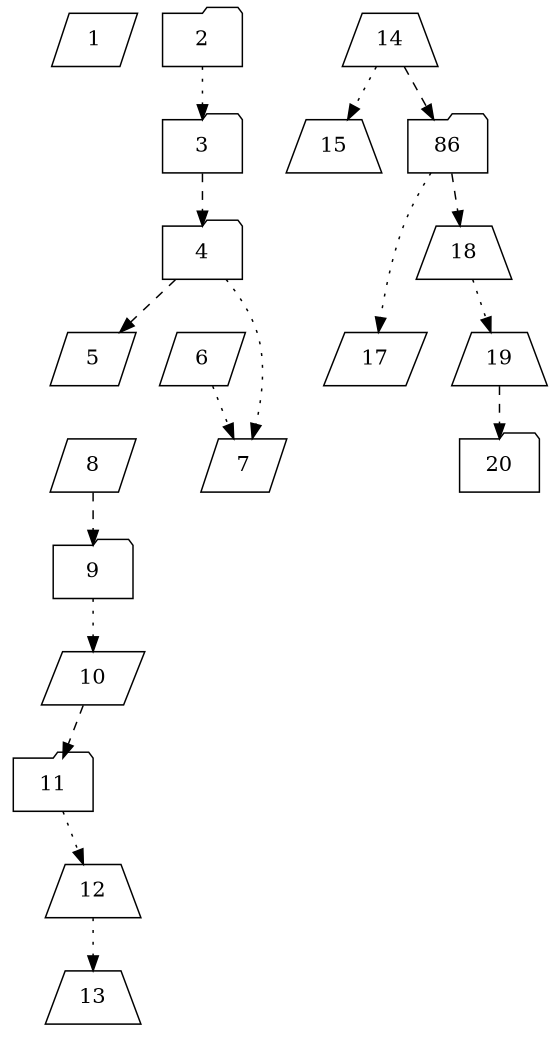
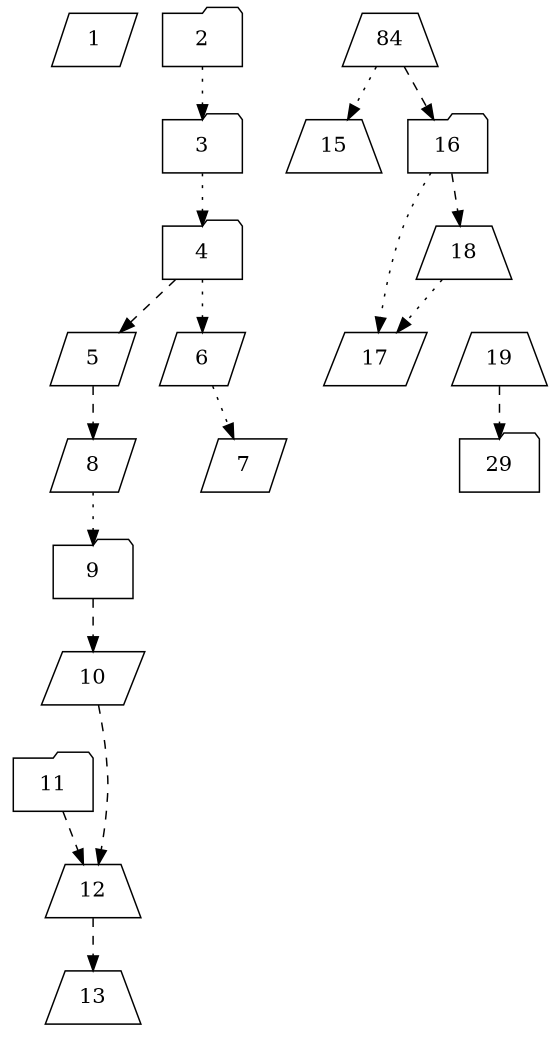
(390, 40) -> (390, 40)
(448, 146) -> (448, 146)
(202, 192) -> (202, 192)
(479, 299) -> (424, 300)
(261, 348) -> (202, 299)
none -> (93, 405)
(499, 466) -> (499, 466)
(93, 511) -> (93, 511)
(93, 618) -> (93, 618)
(76, 725) -> (108, 777)
(71, 831) -> (71, 831)
(93, 937) -> (93, 937)
